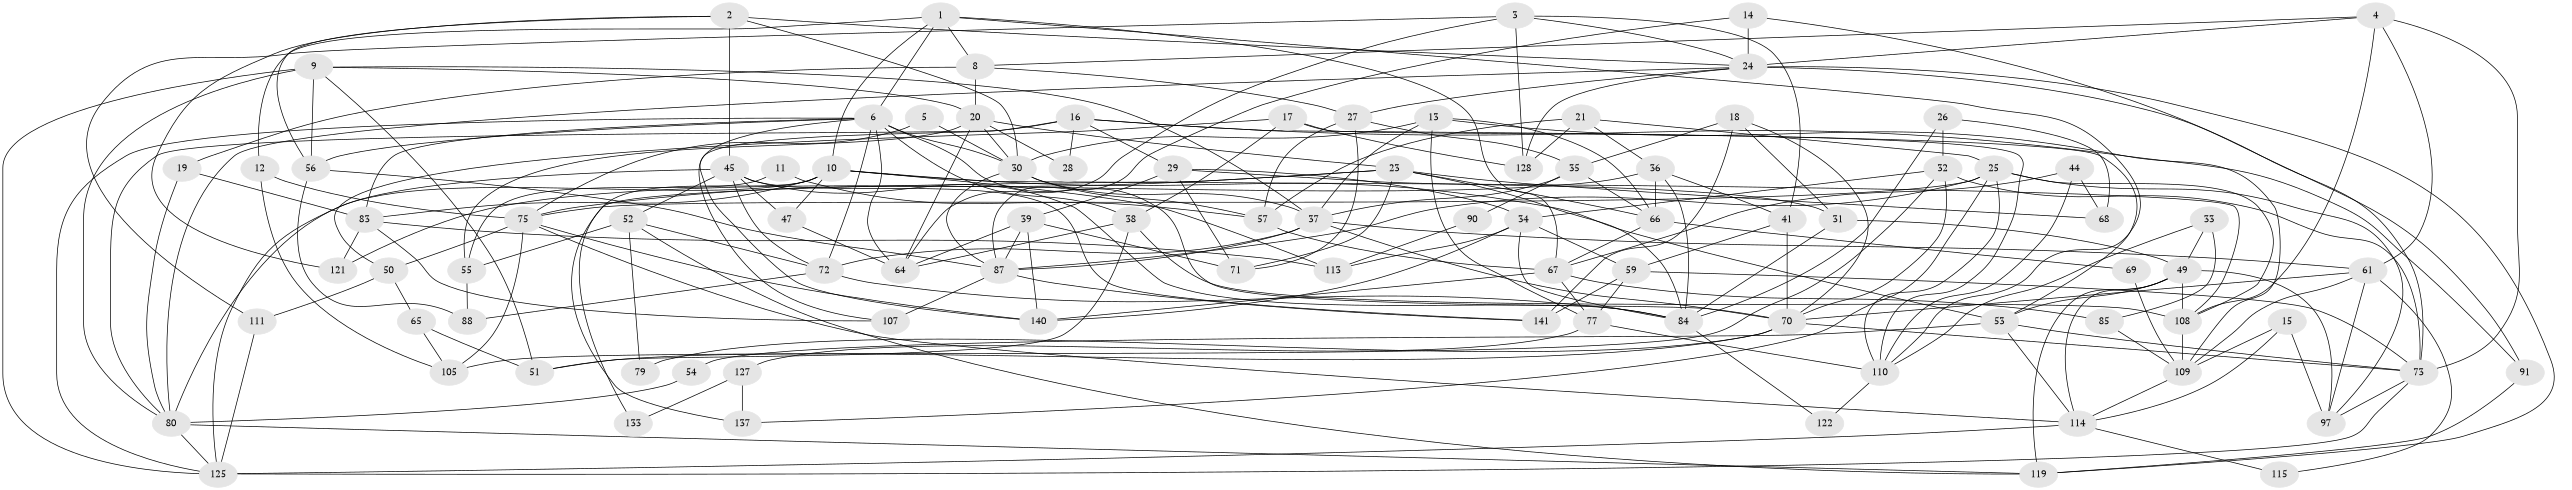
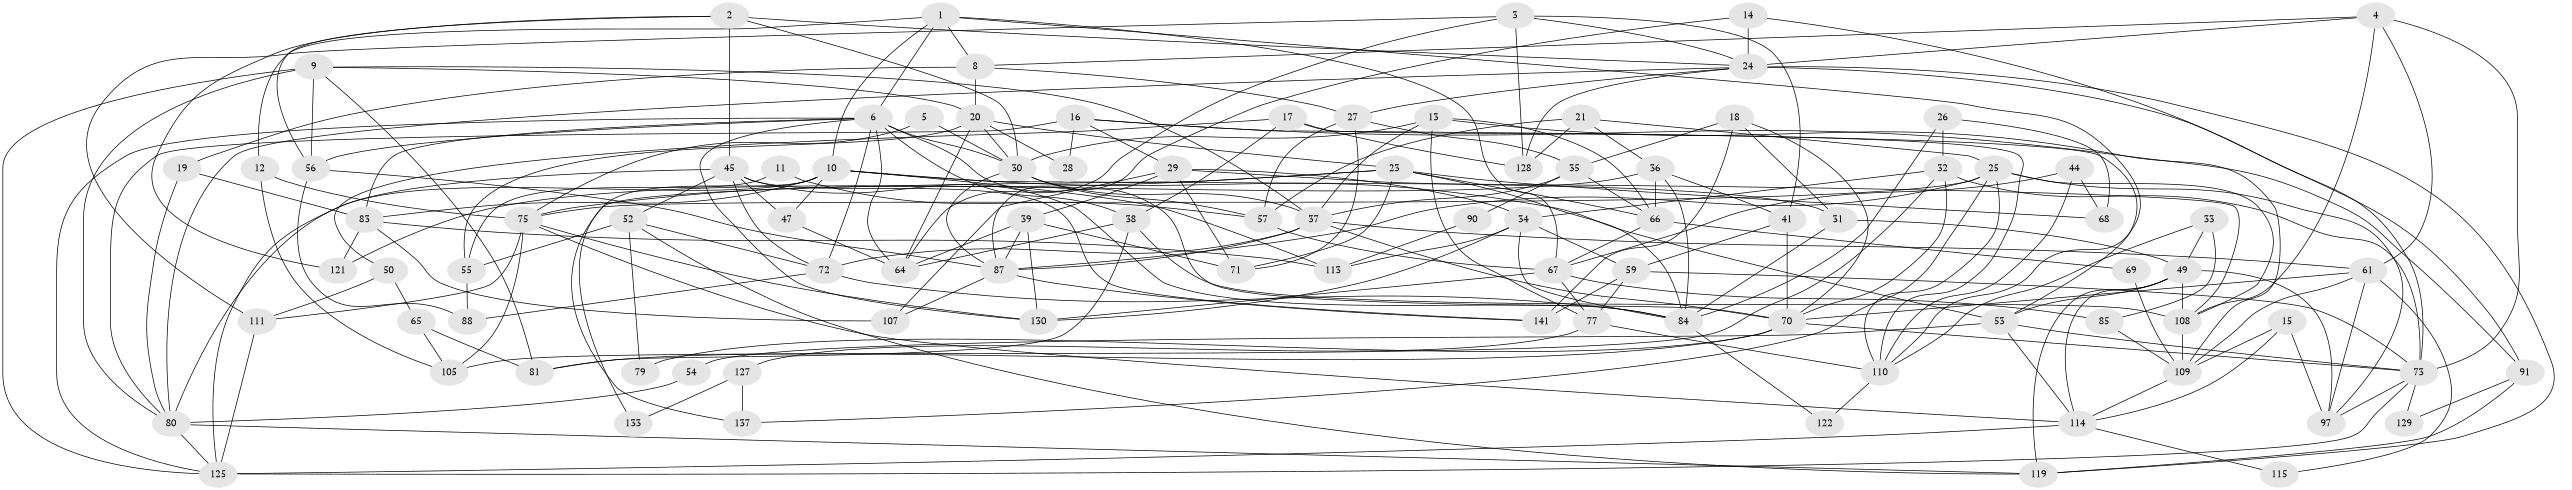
(711, 215) -> (989, 218)
(457, 246) -> (428, 299)
(1038, 322) -> (1038, 322)
(535, 373) -> (535, 373)
none -> (2404, 424)
